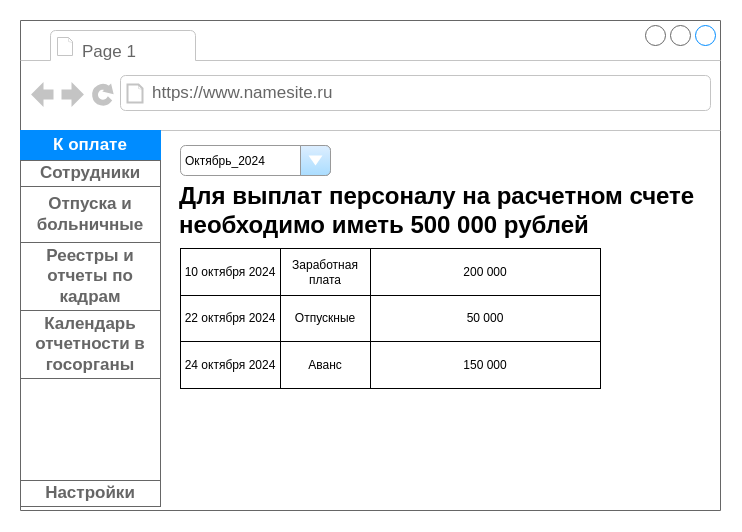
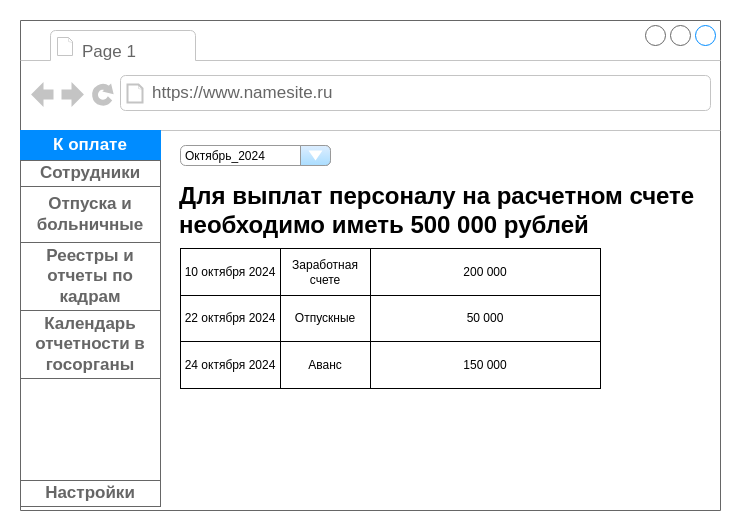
(256, 161) -> (256, 156)
(326, 273) -> (326, 273)
